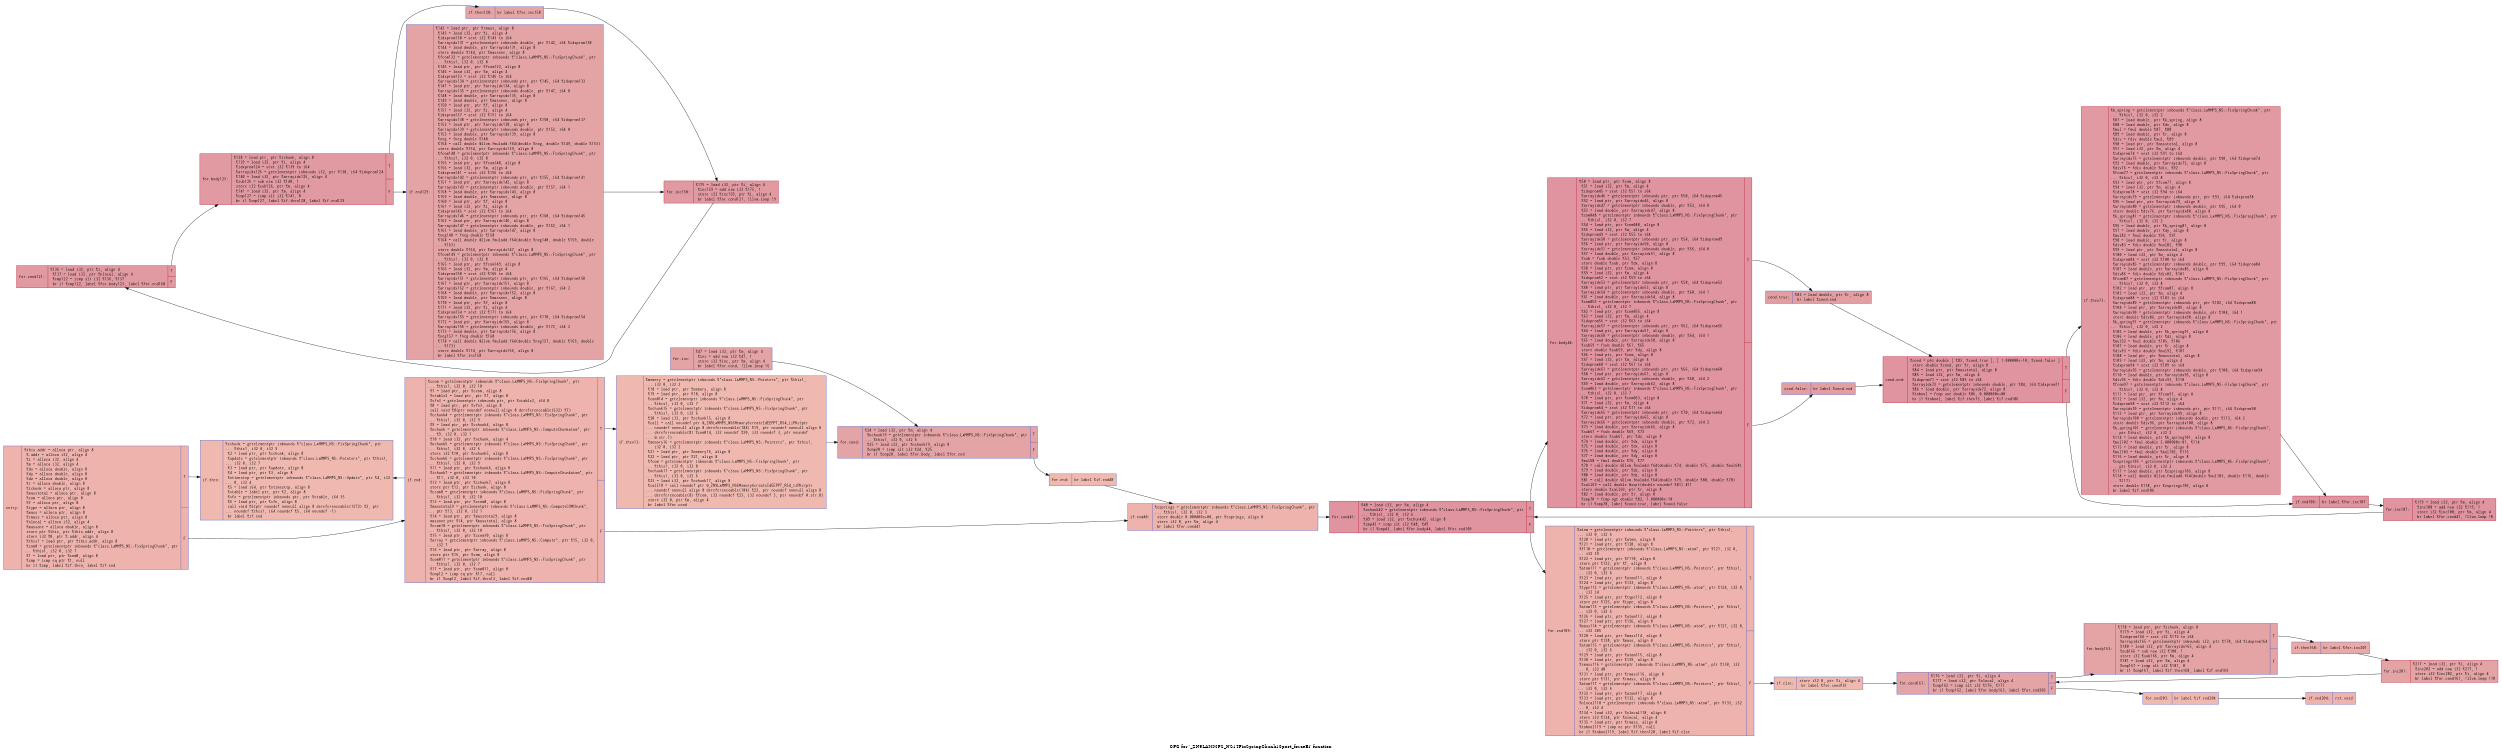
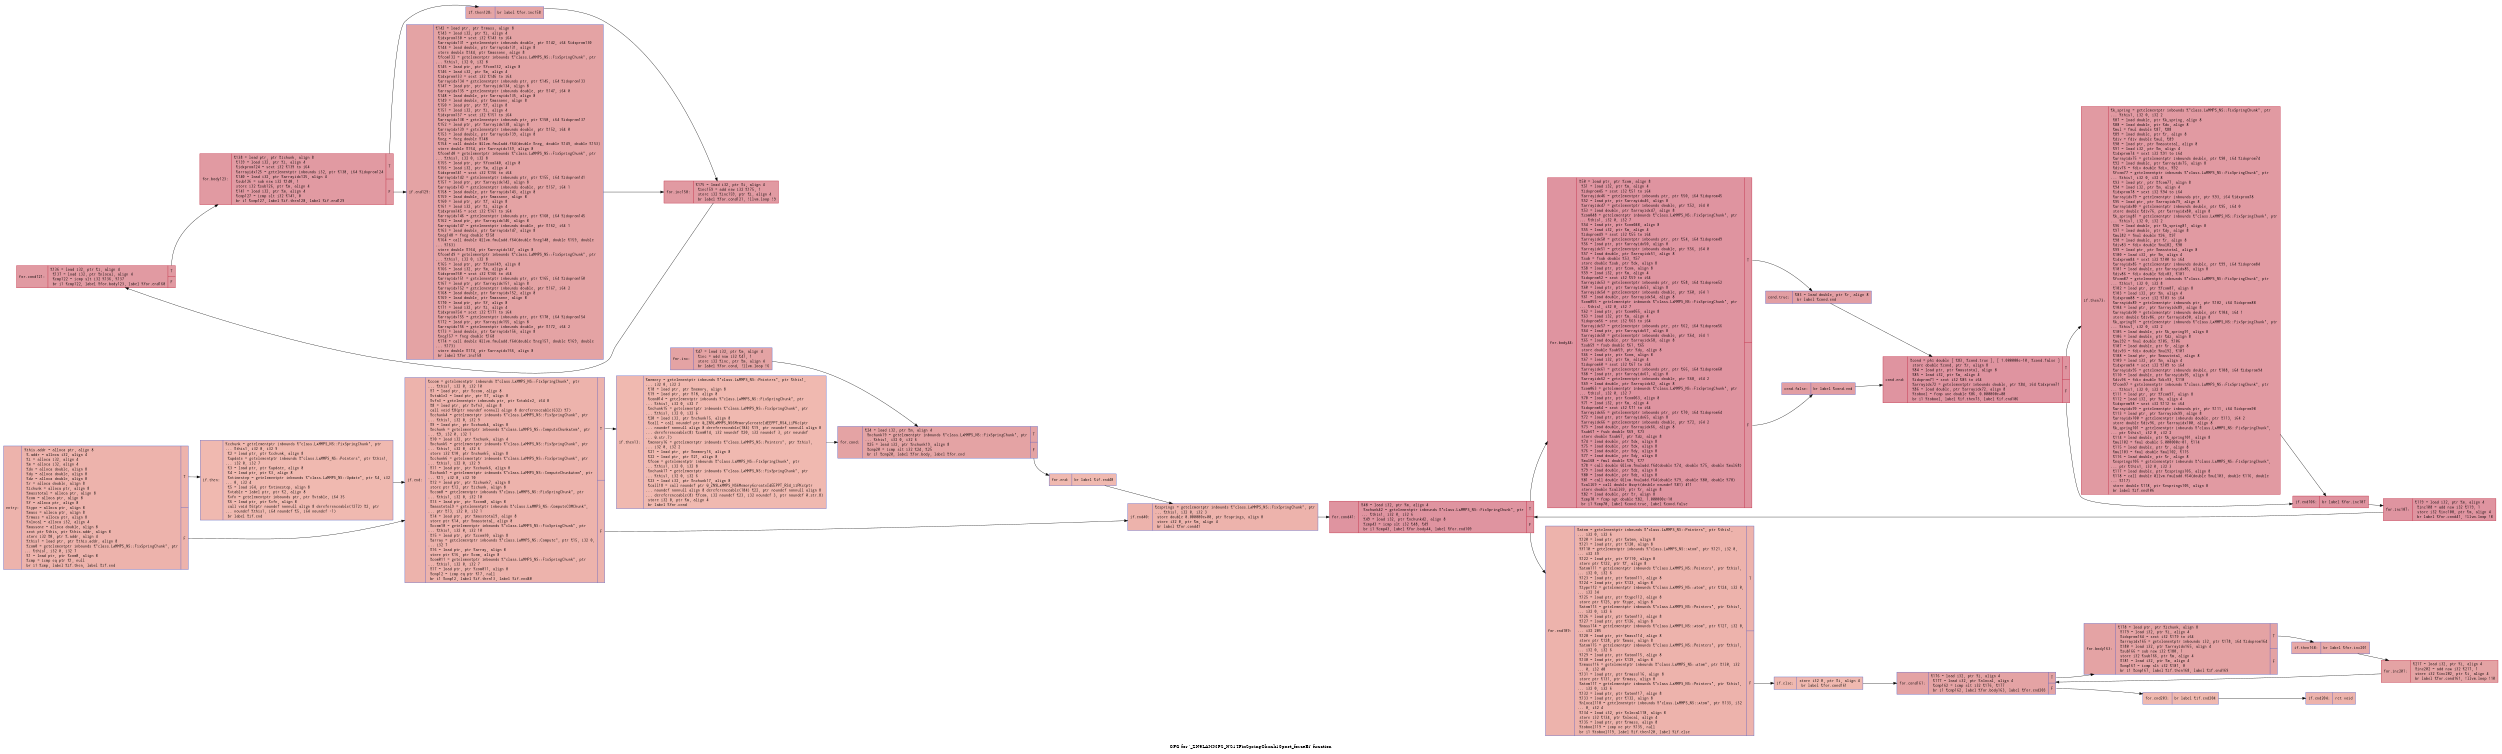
(401, 478) -> (397, 482)
(472, 521) -> (470, 521)
(69, 532) -> (68, 532)
